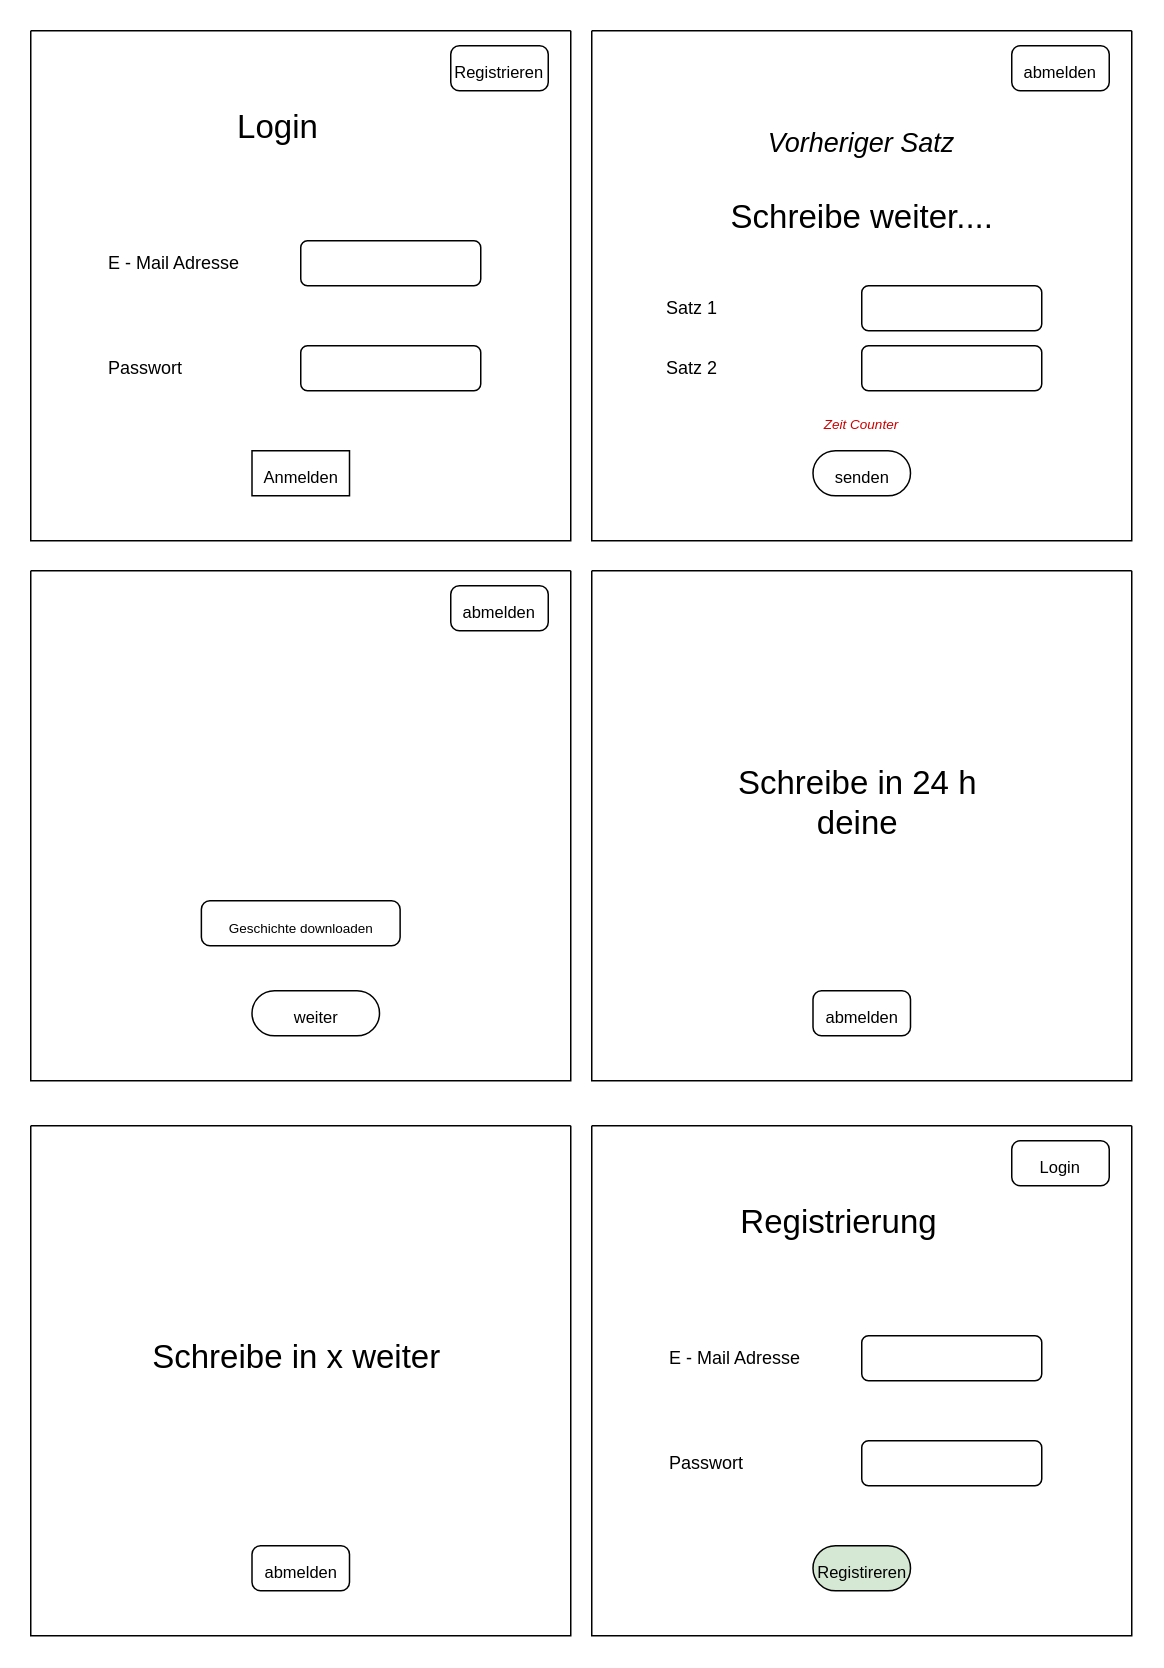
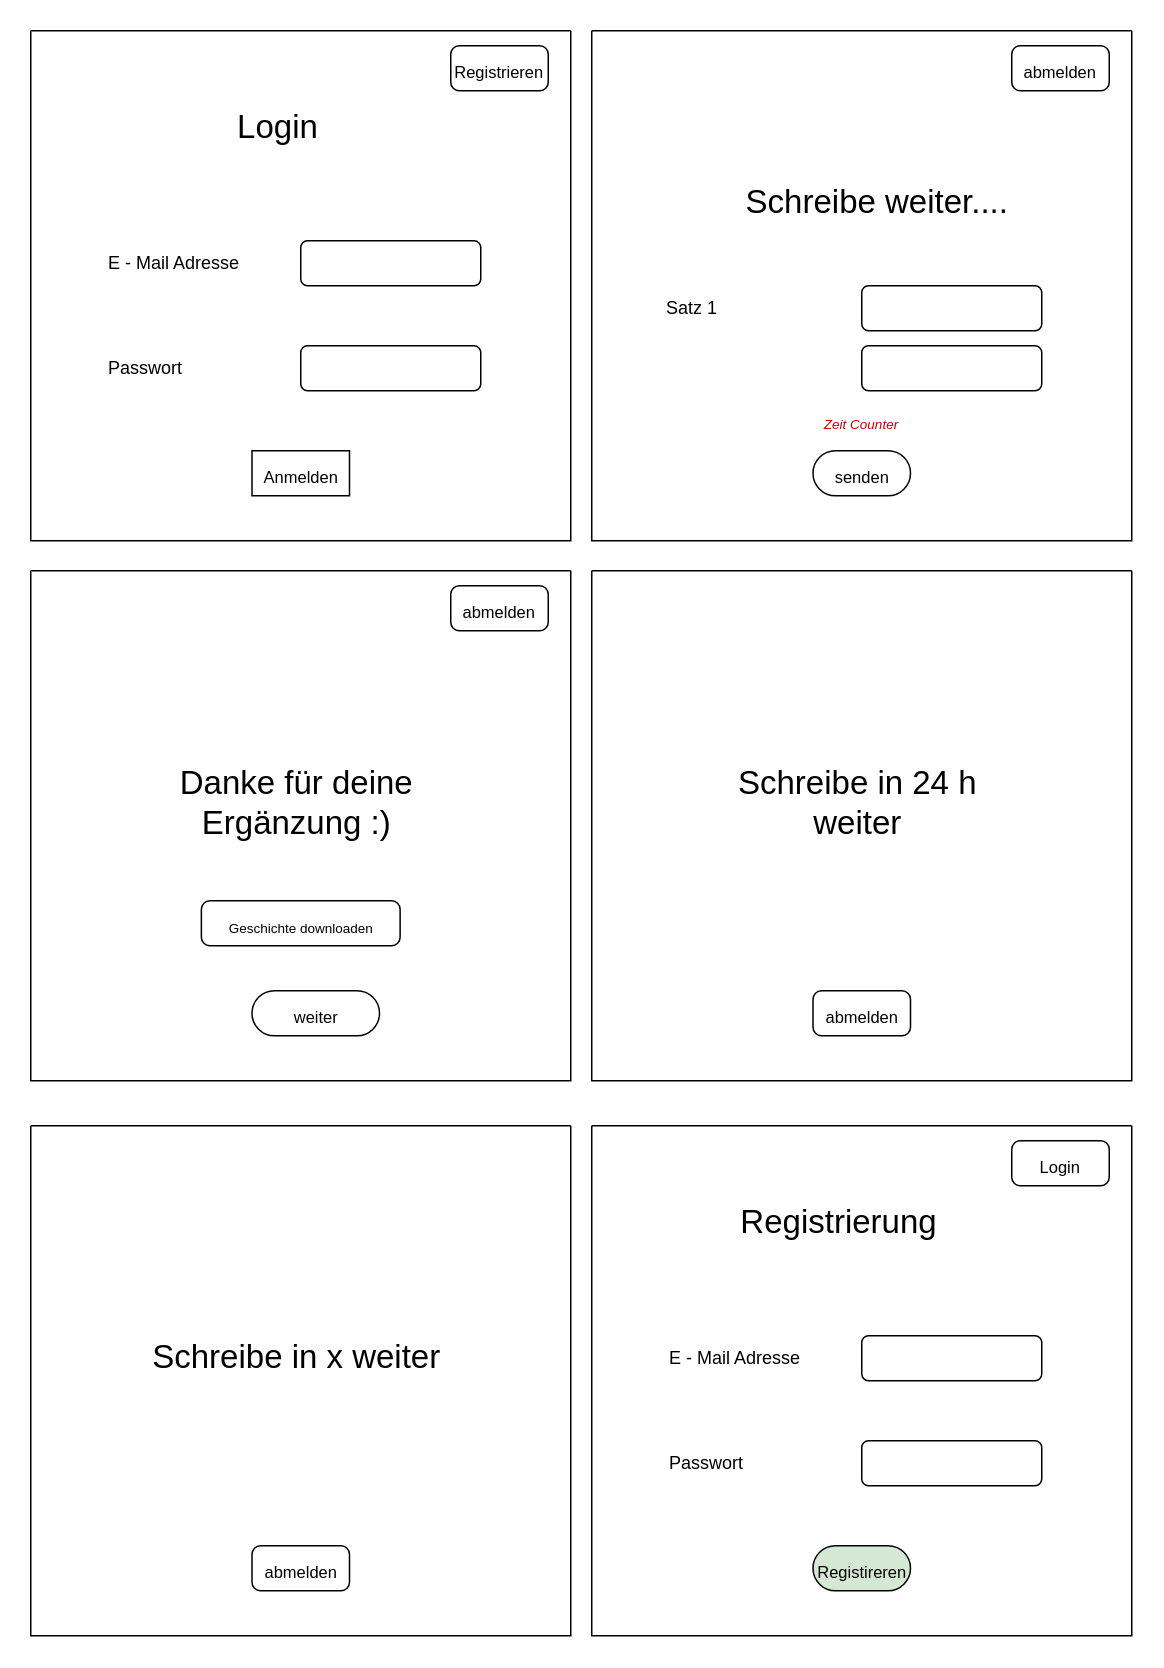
(862, 143) -> none
(862, 218) -> (877, 203)
(738, 368) -> none
none -> (297, 803)
(858, 803) -> (858, 803)
